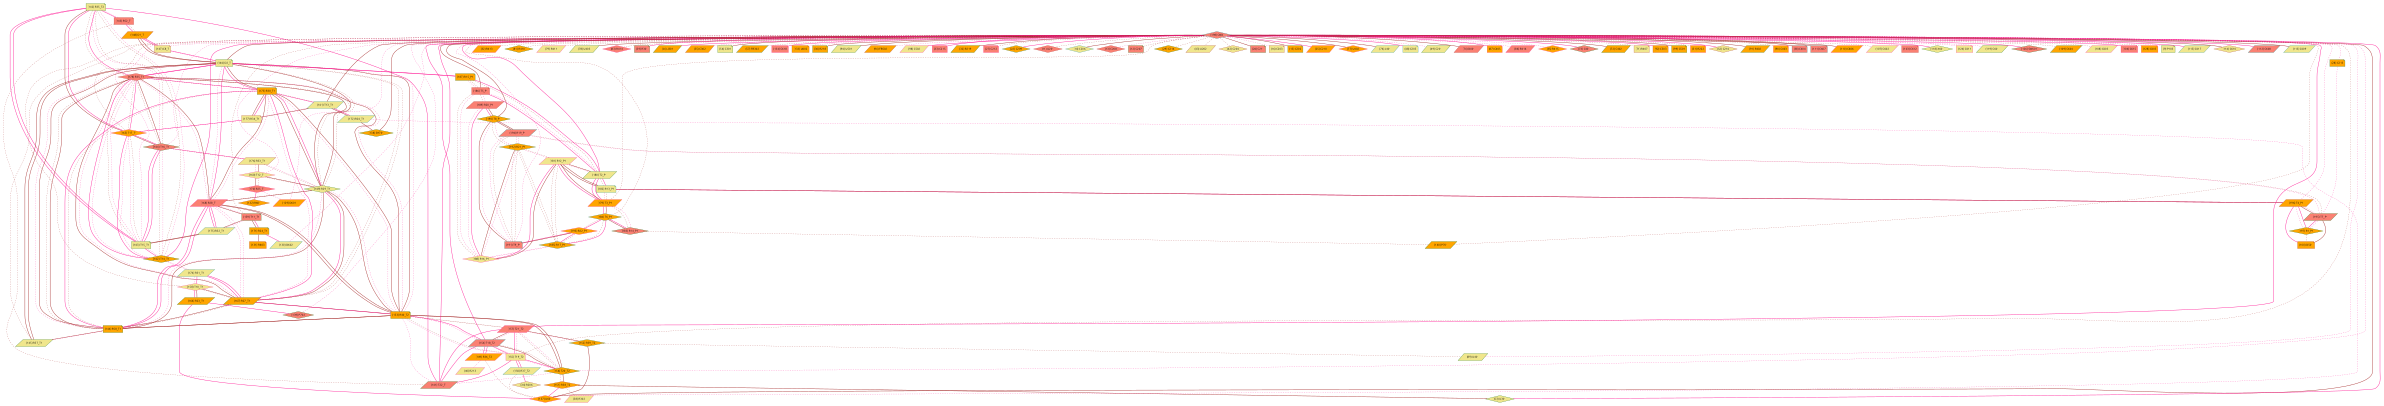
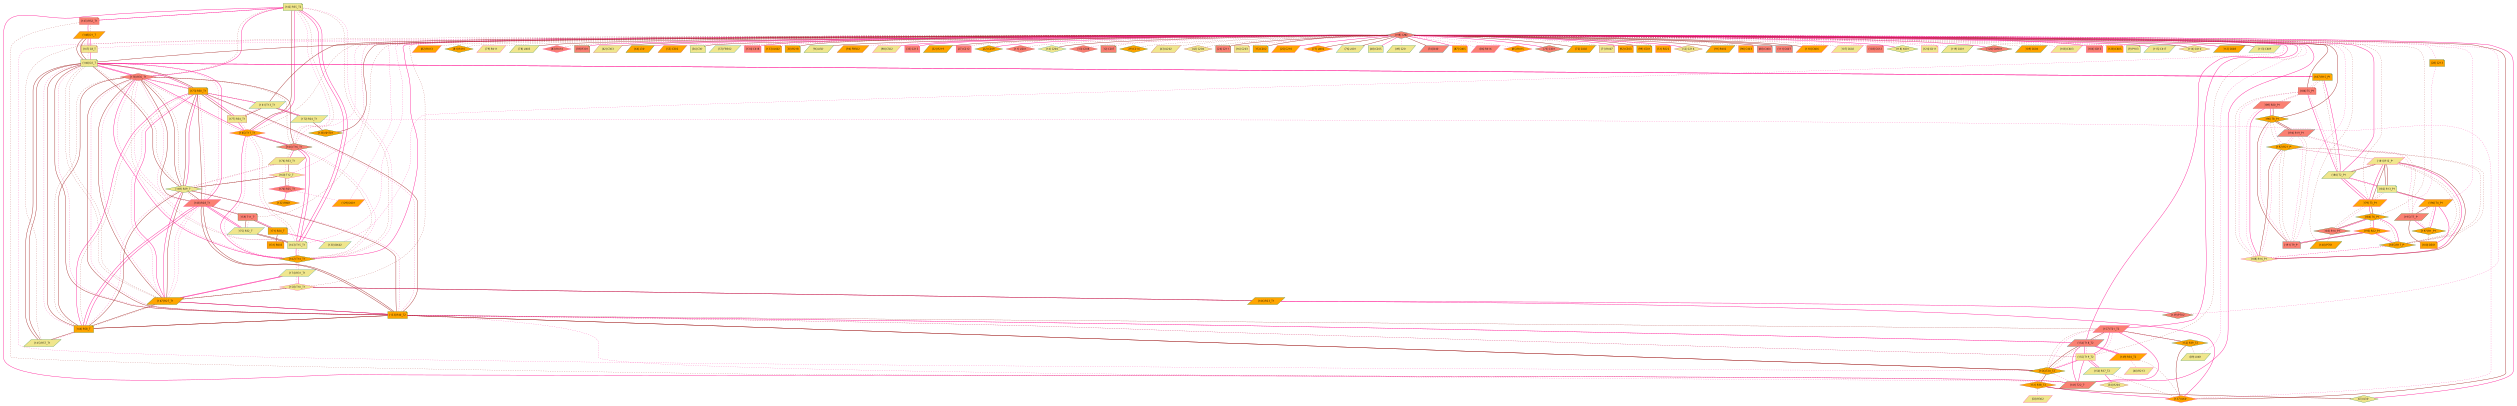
none -> (608, 49)
(752, 49) -> (725, 49)
(1469, 49) -> (1434, 49)
(2264, 49) -> (2229, 49)
